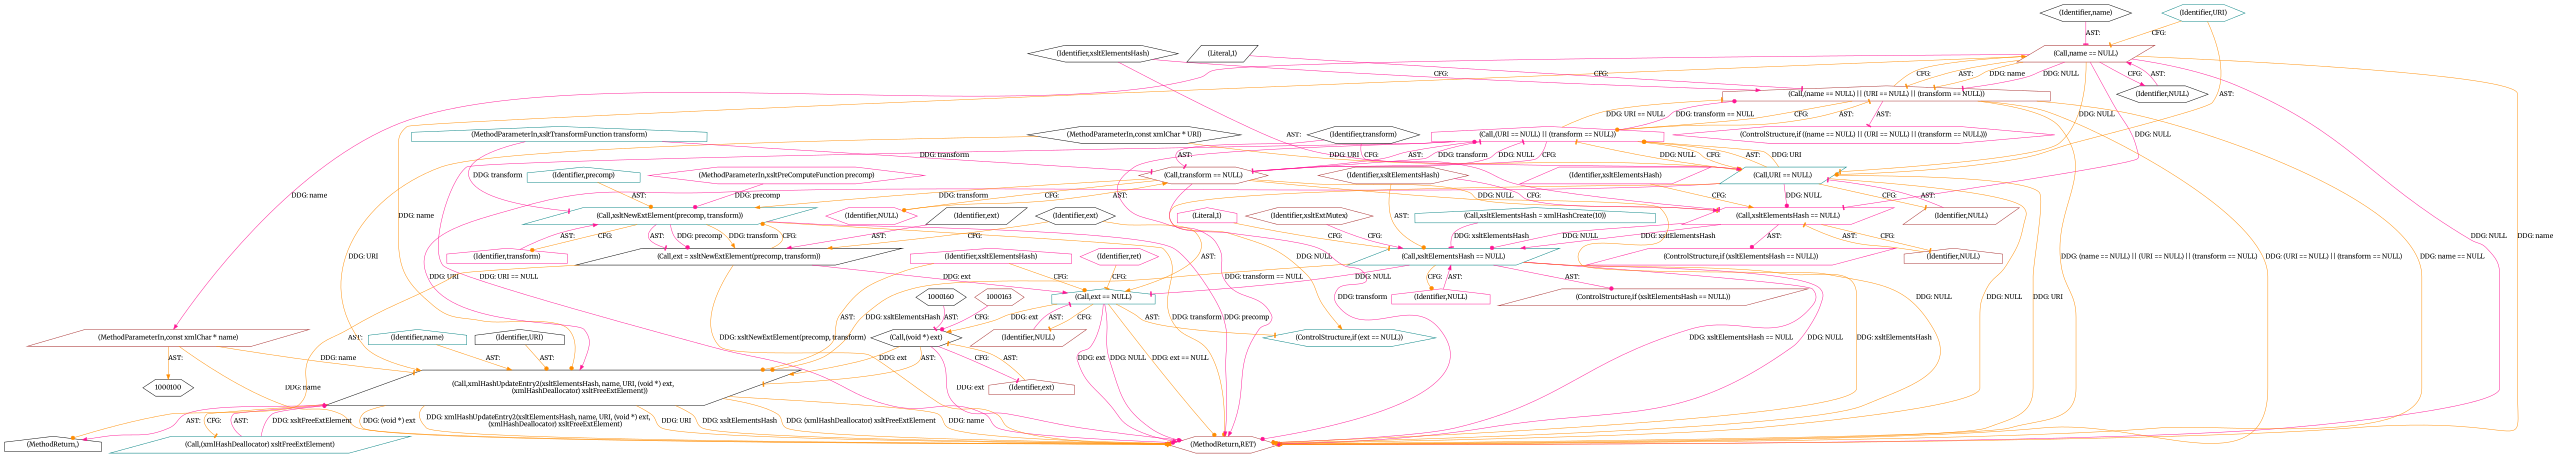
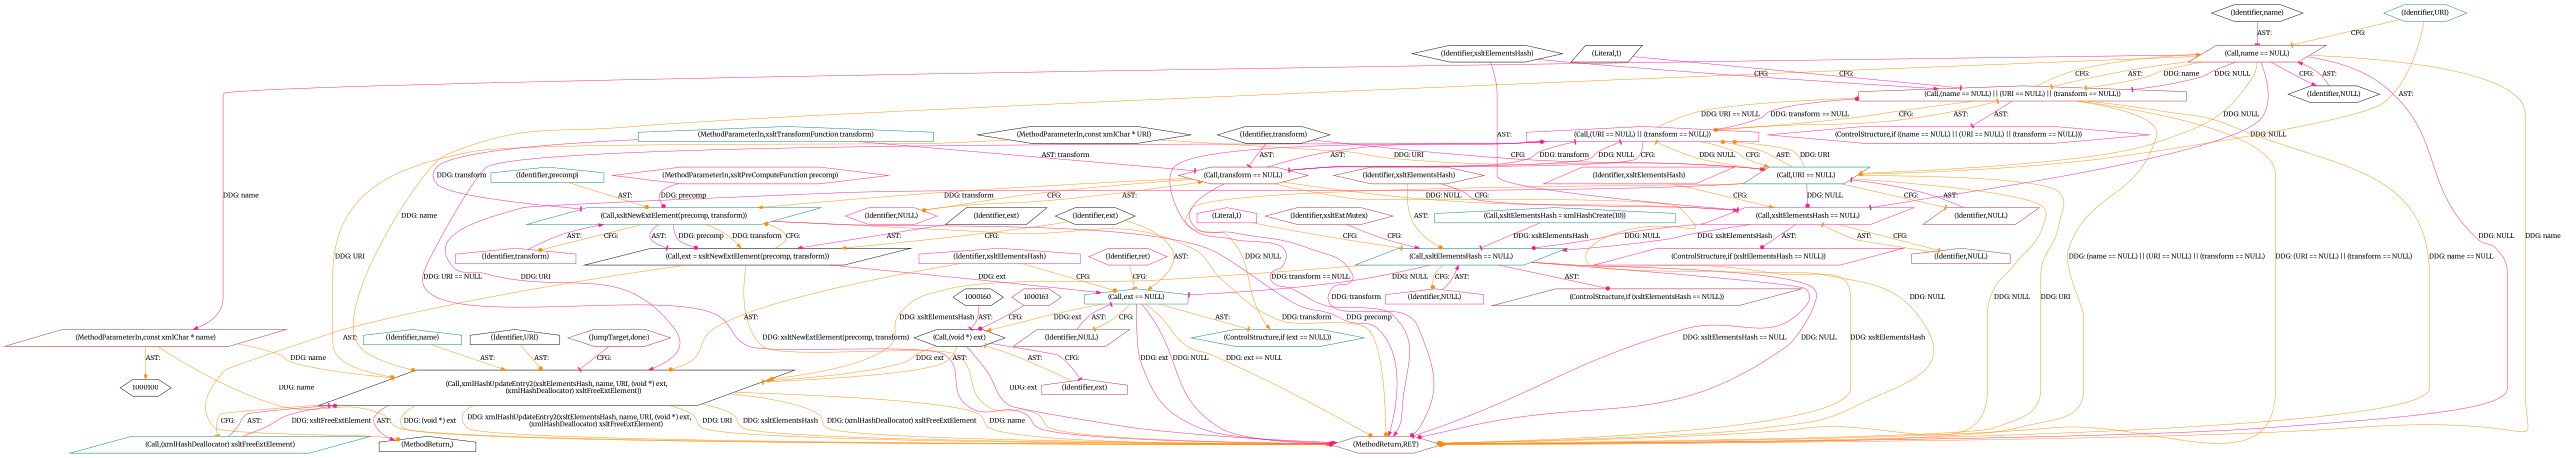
(945, 155) -> (1066, 155)
none -> (619, 338)
